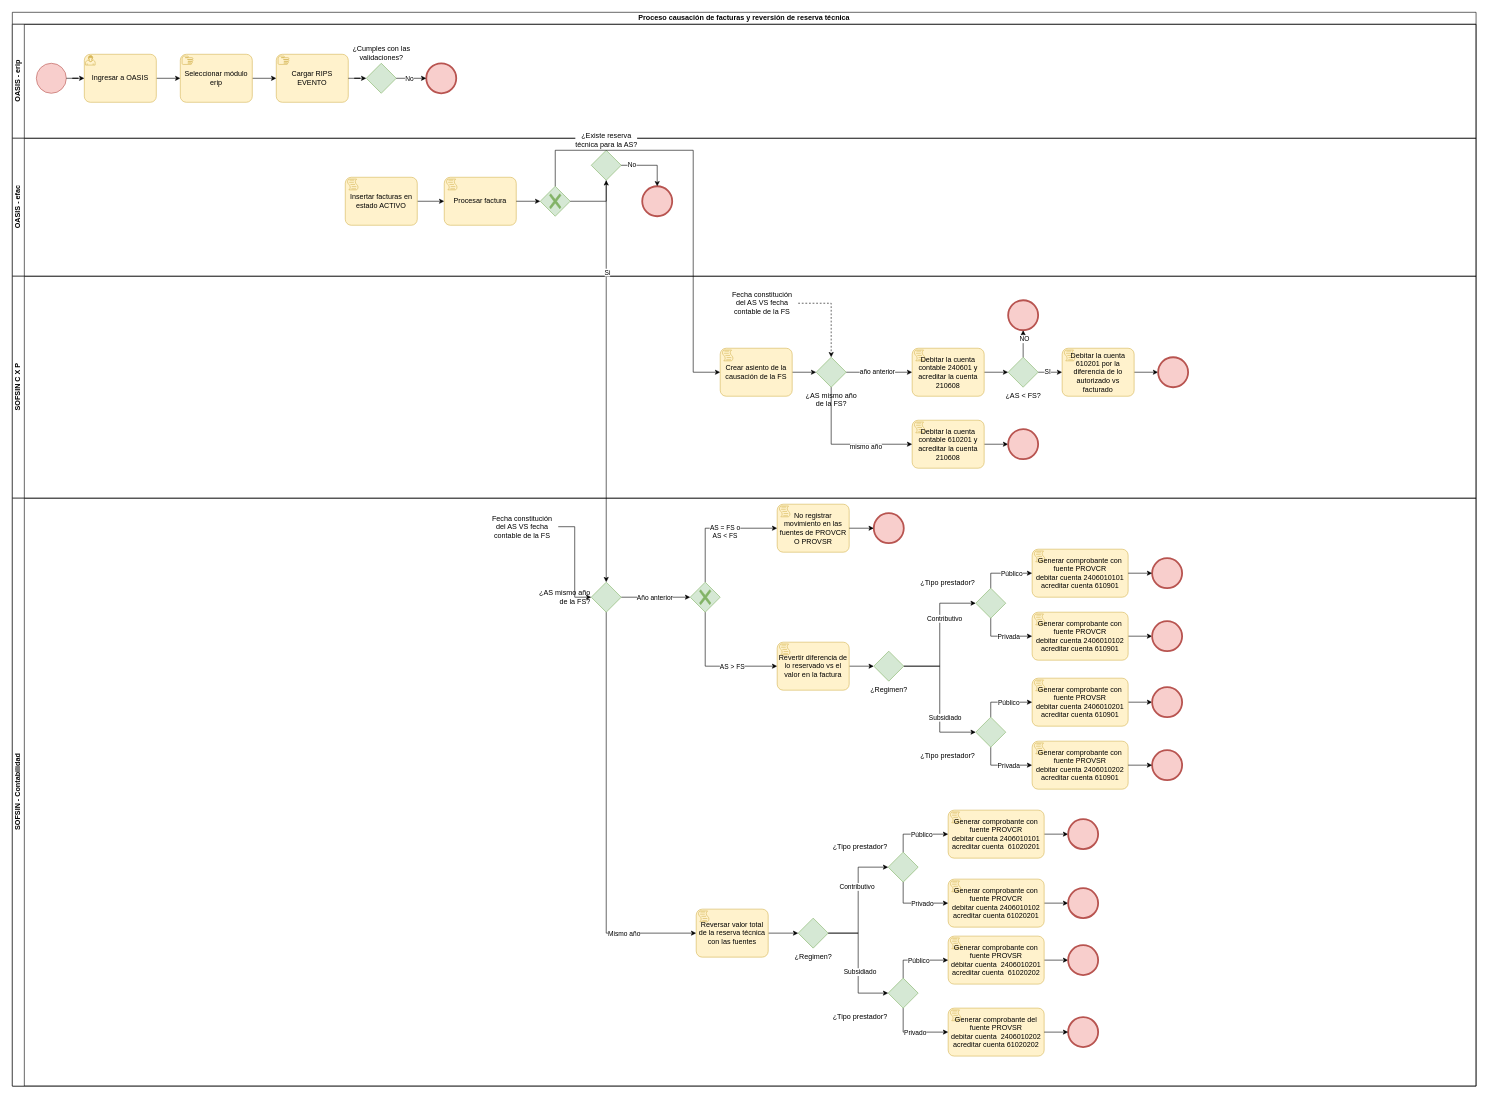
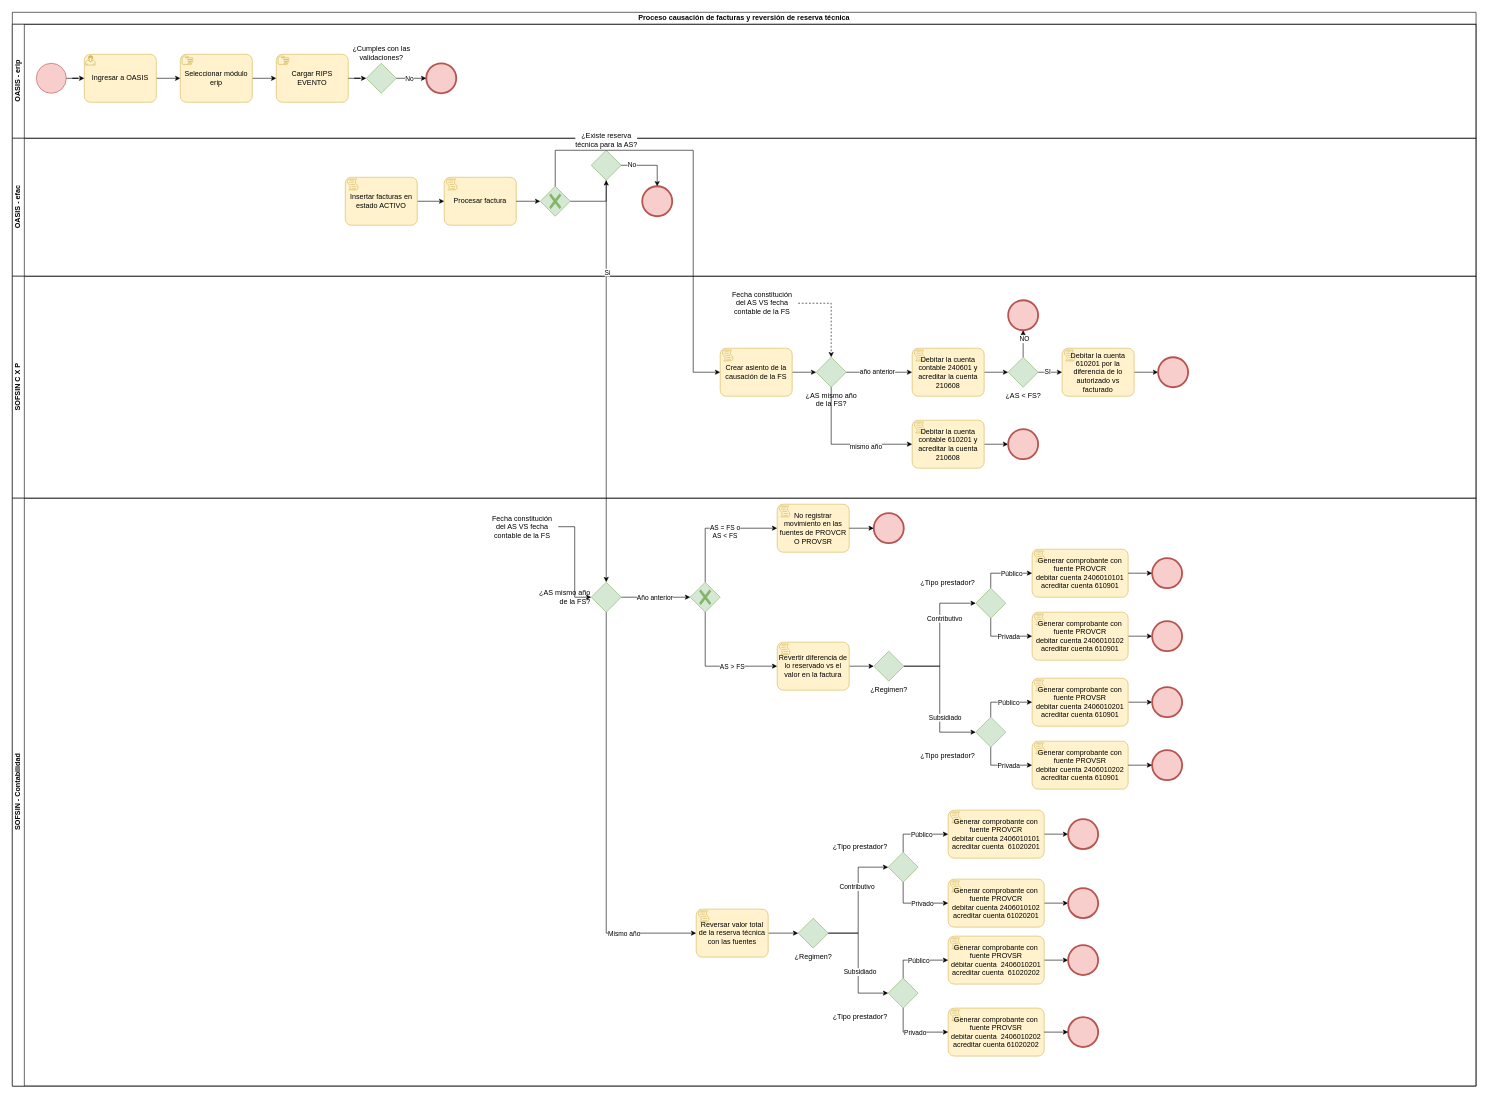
(996, 1032) -> (996, 1032)
